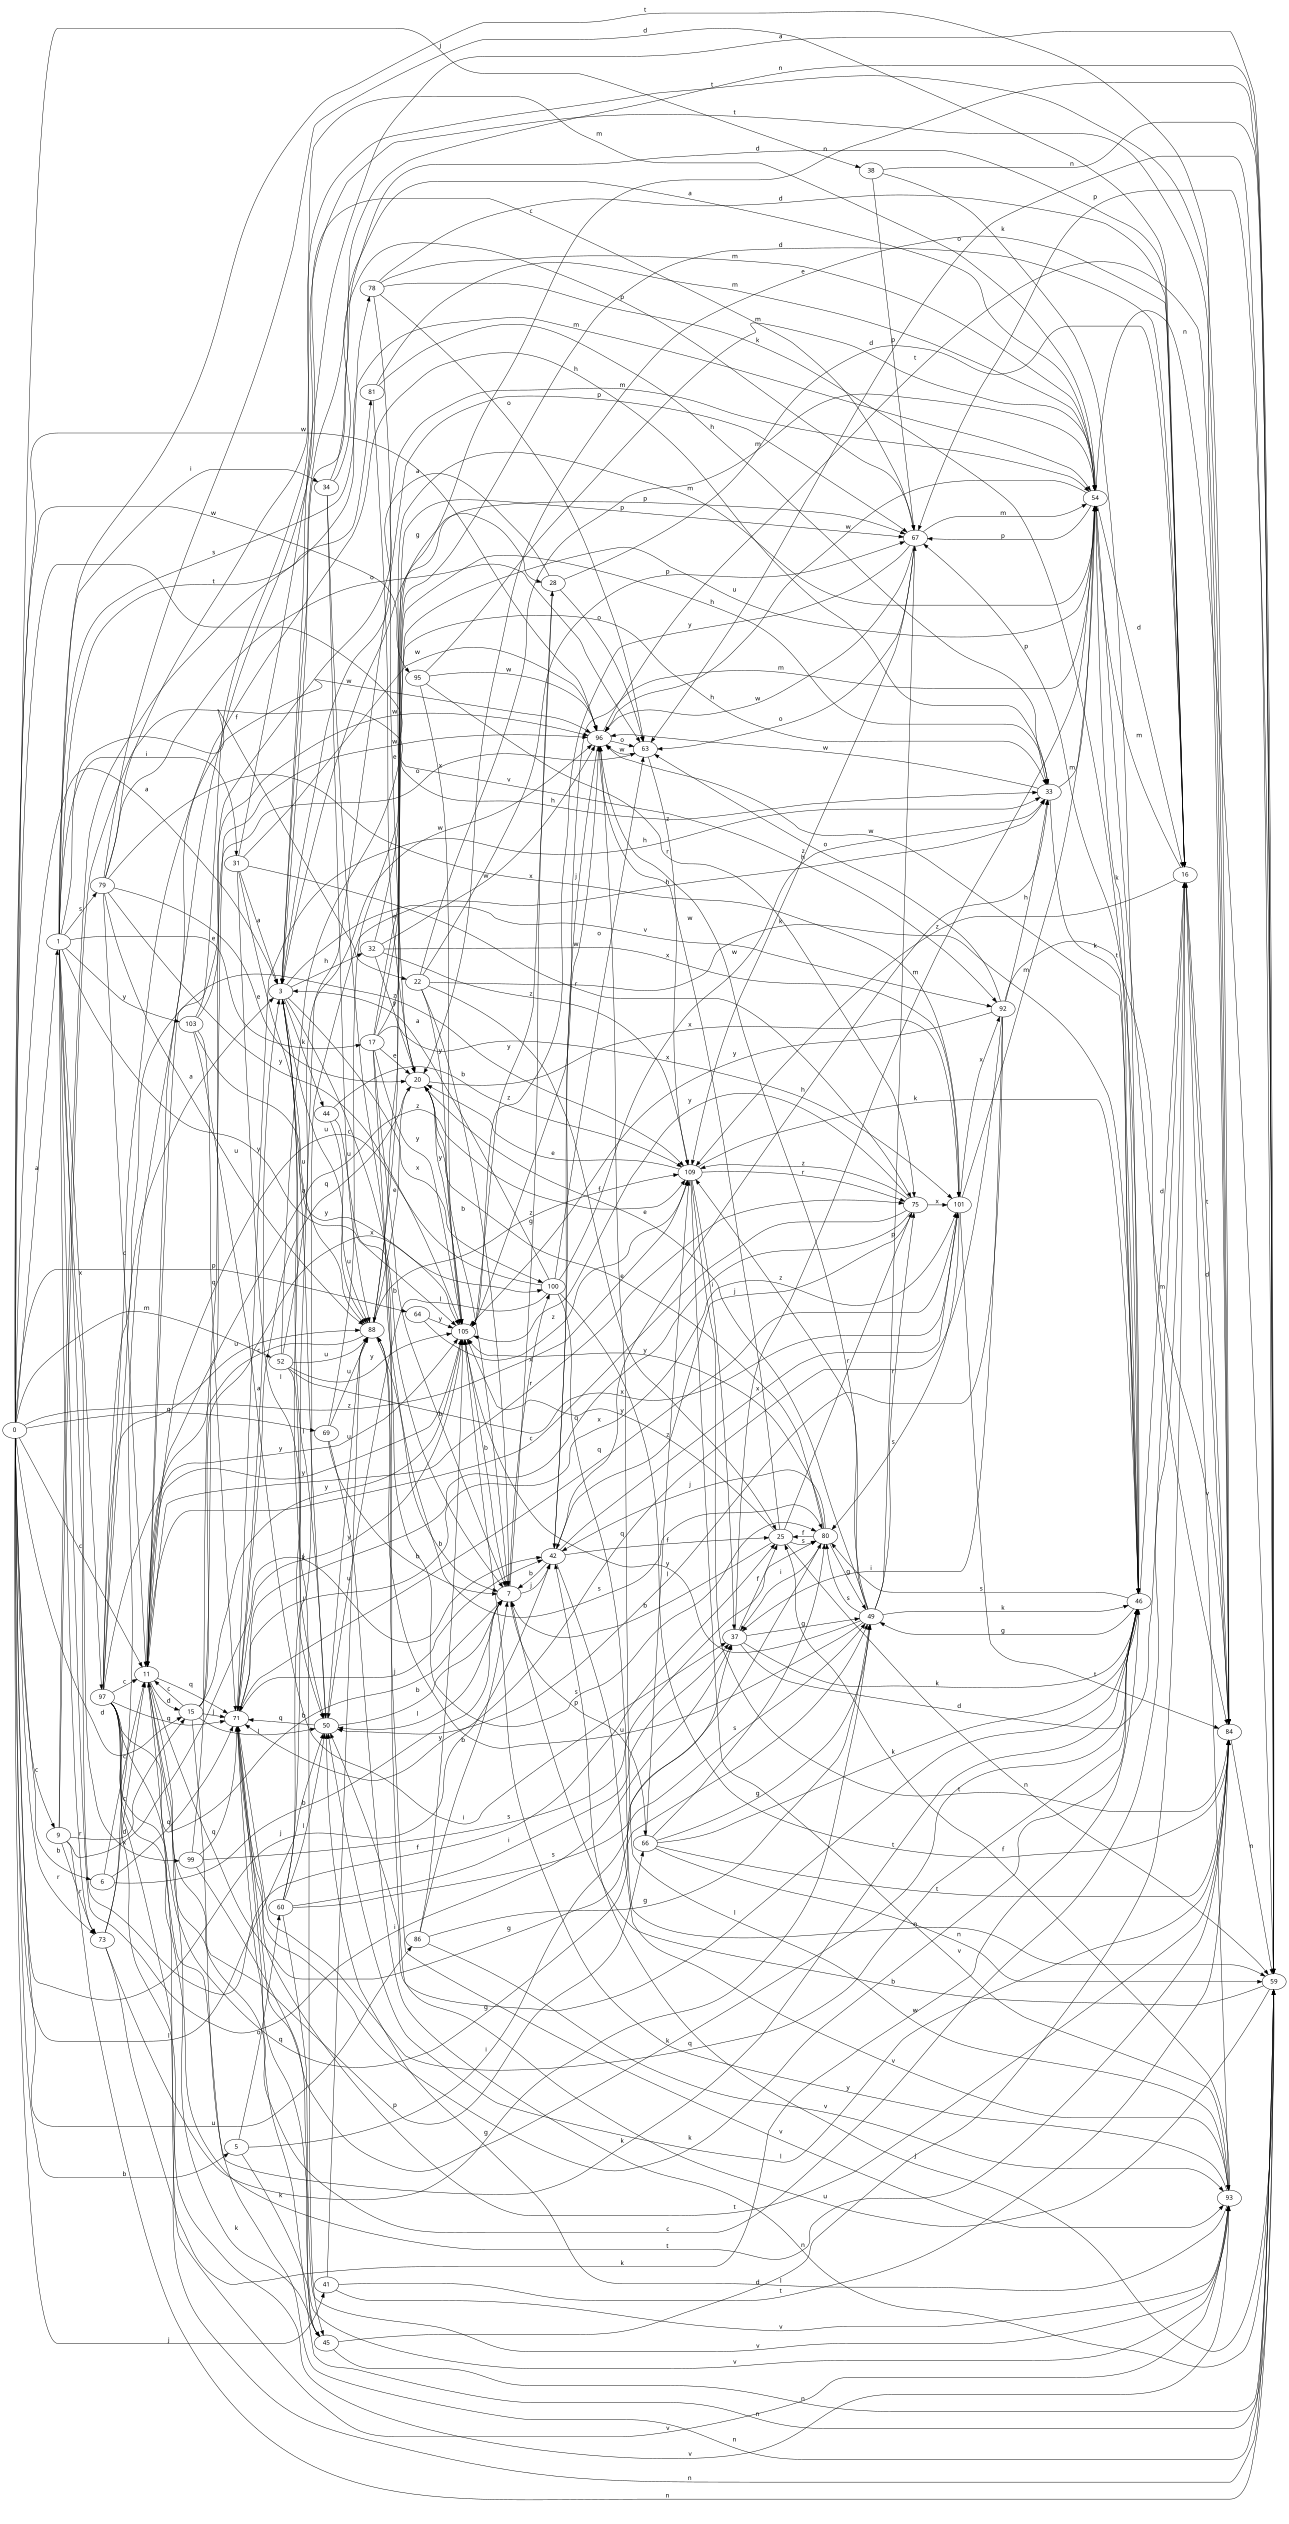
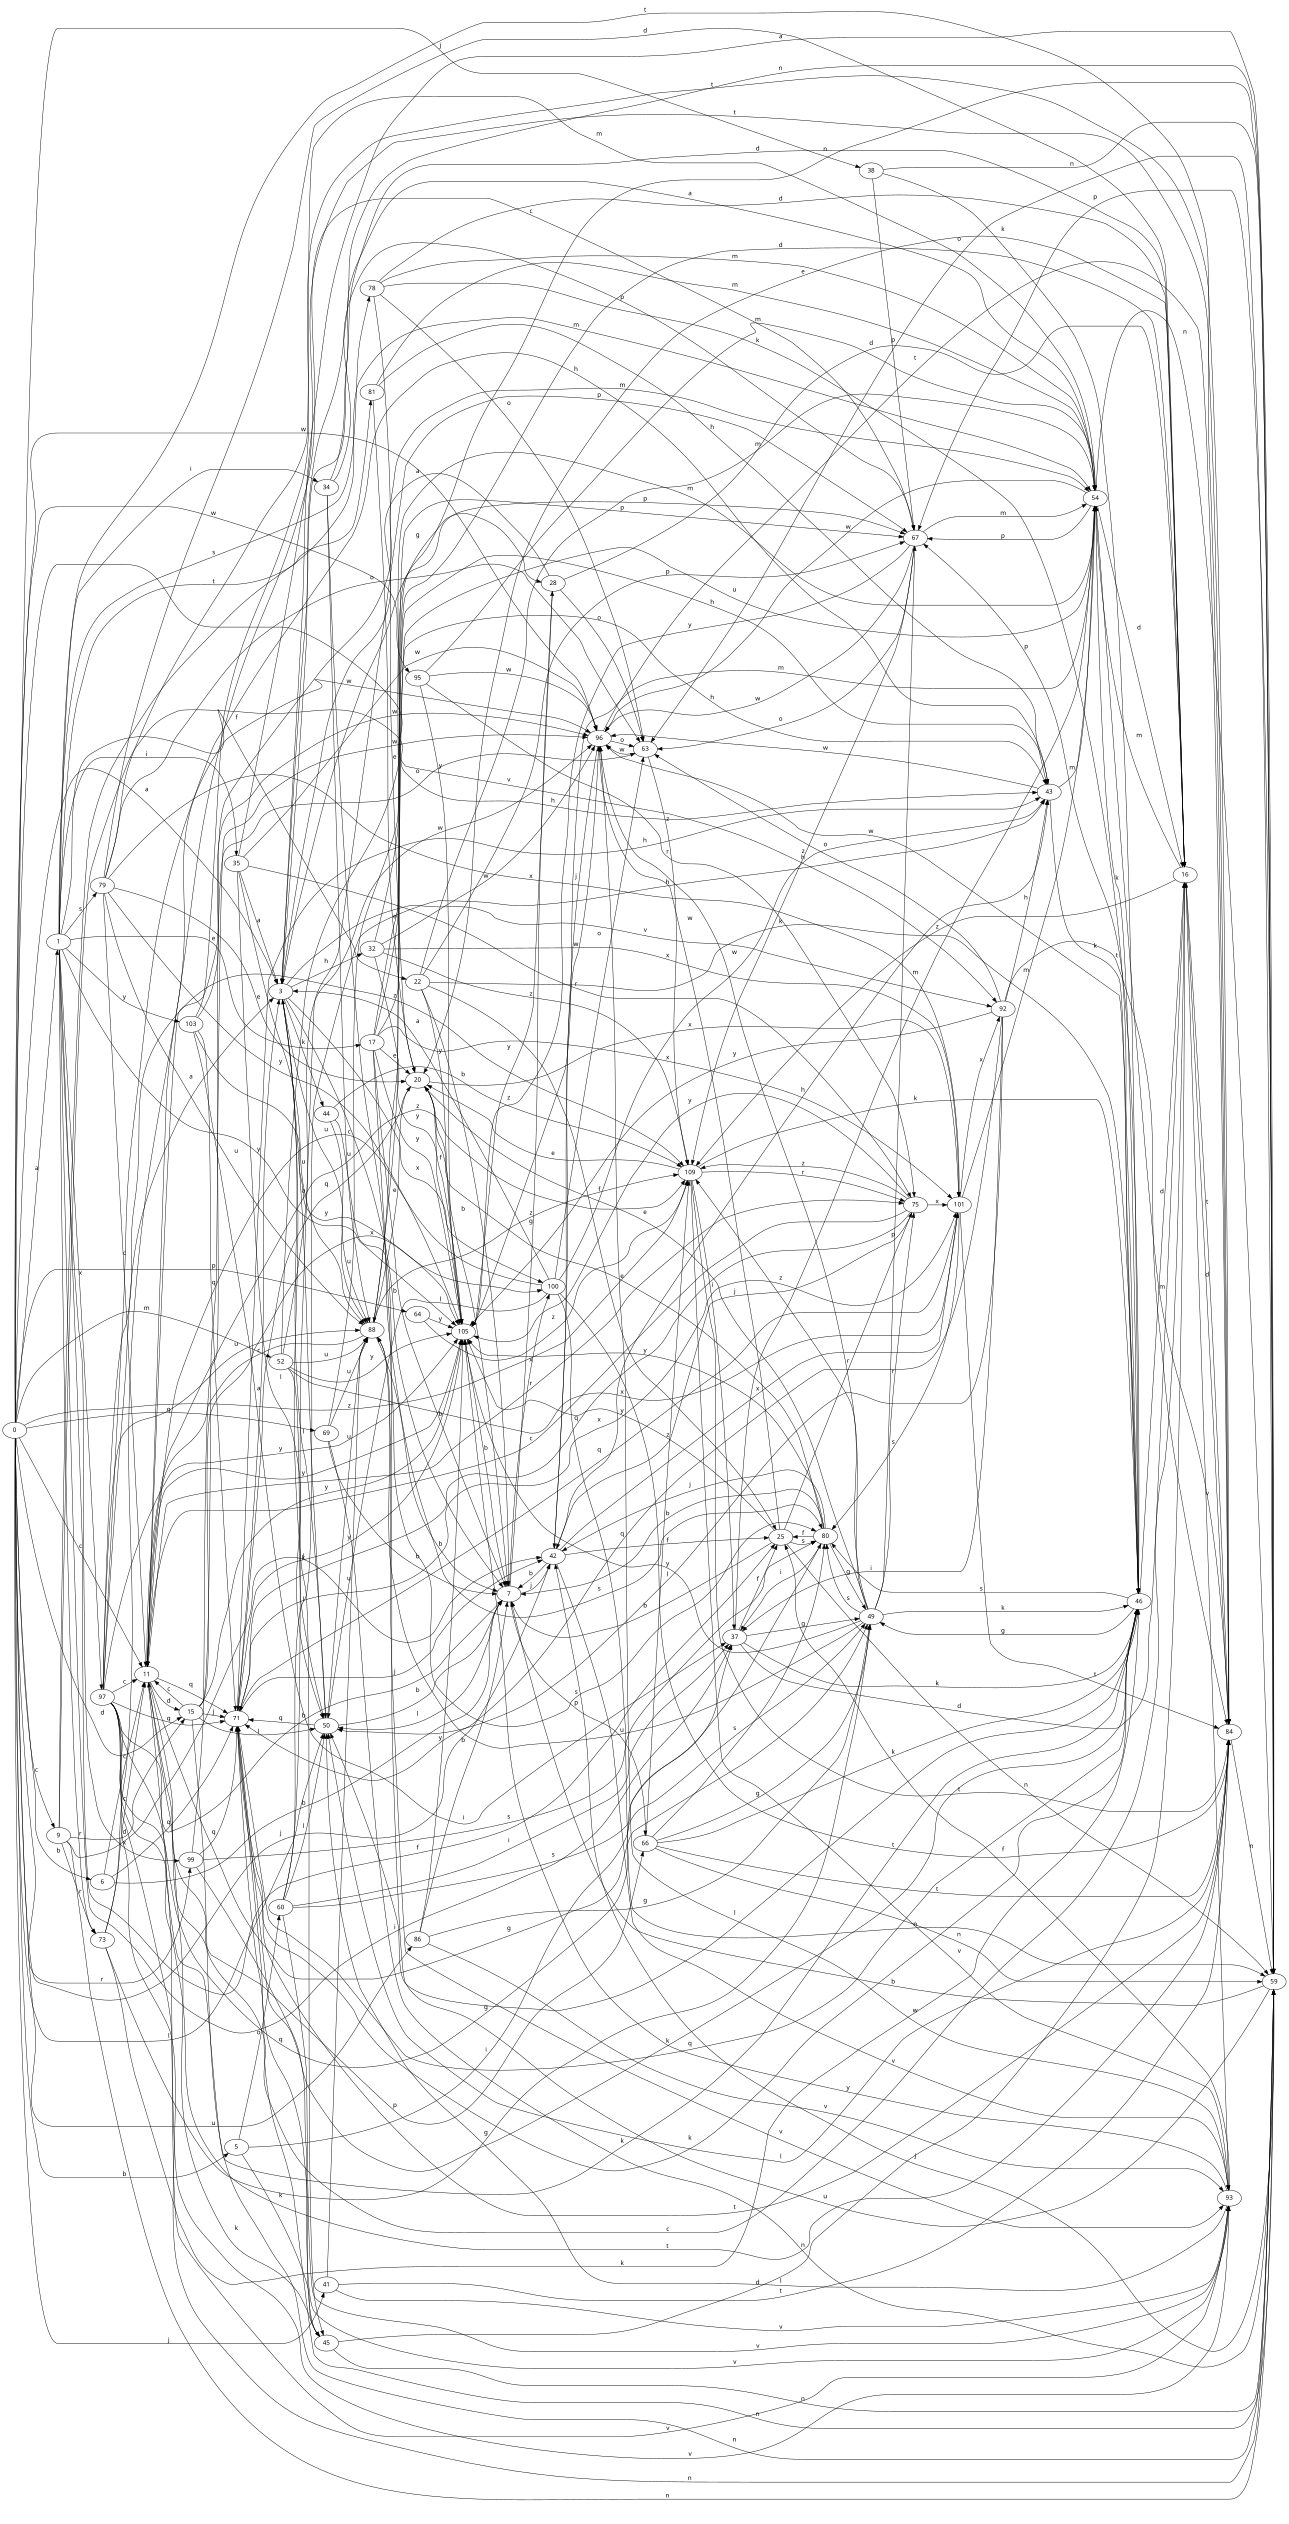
(441, 766) -> (441, 766)
(1049, 792) -> (1049, 792)
(237, 864) -> (237, 864)
(403, 1037) -> (427, 1132)
(441, 1158) -> (441, 1158)
none -> (674, 1514)
(23, 1695) -> (31, 1823)
